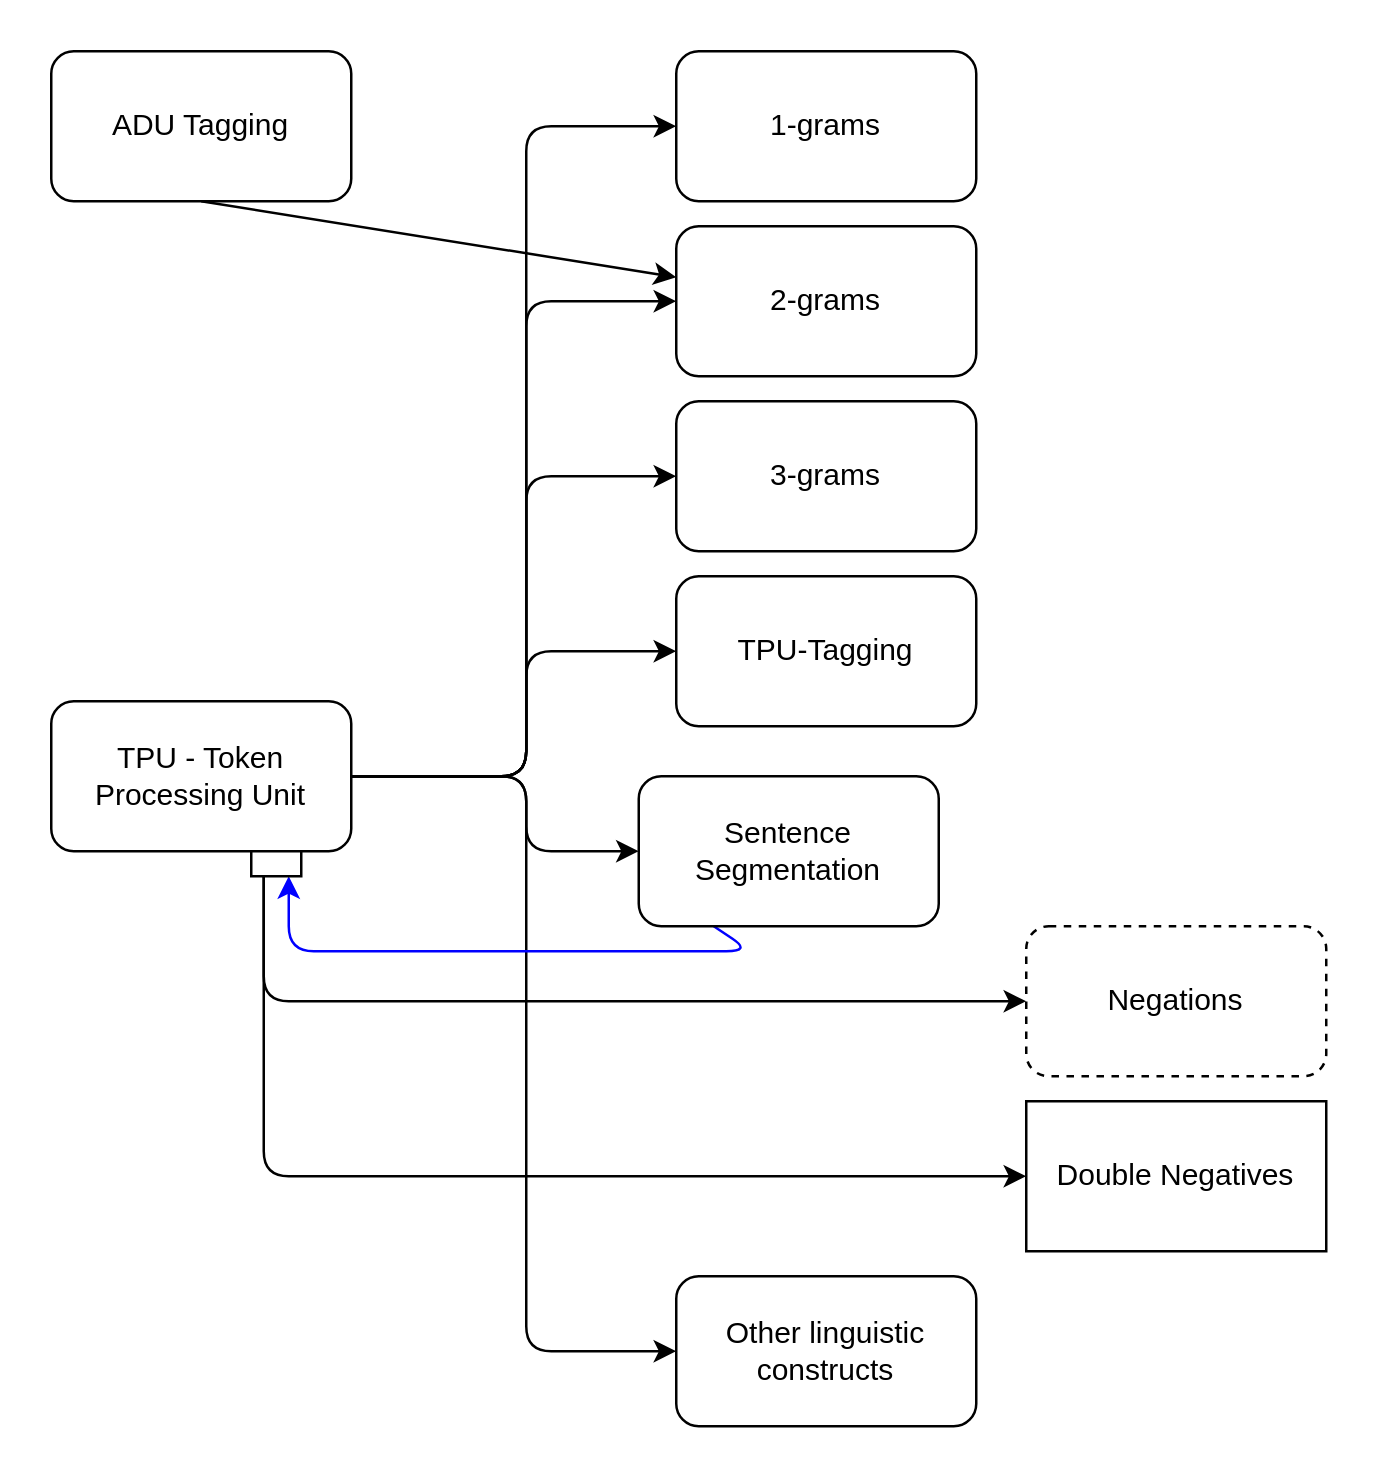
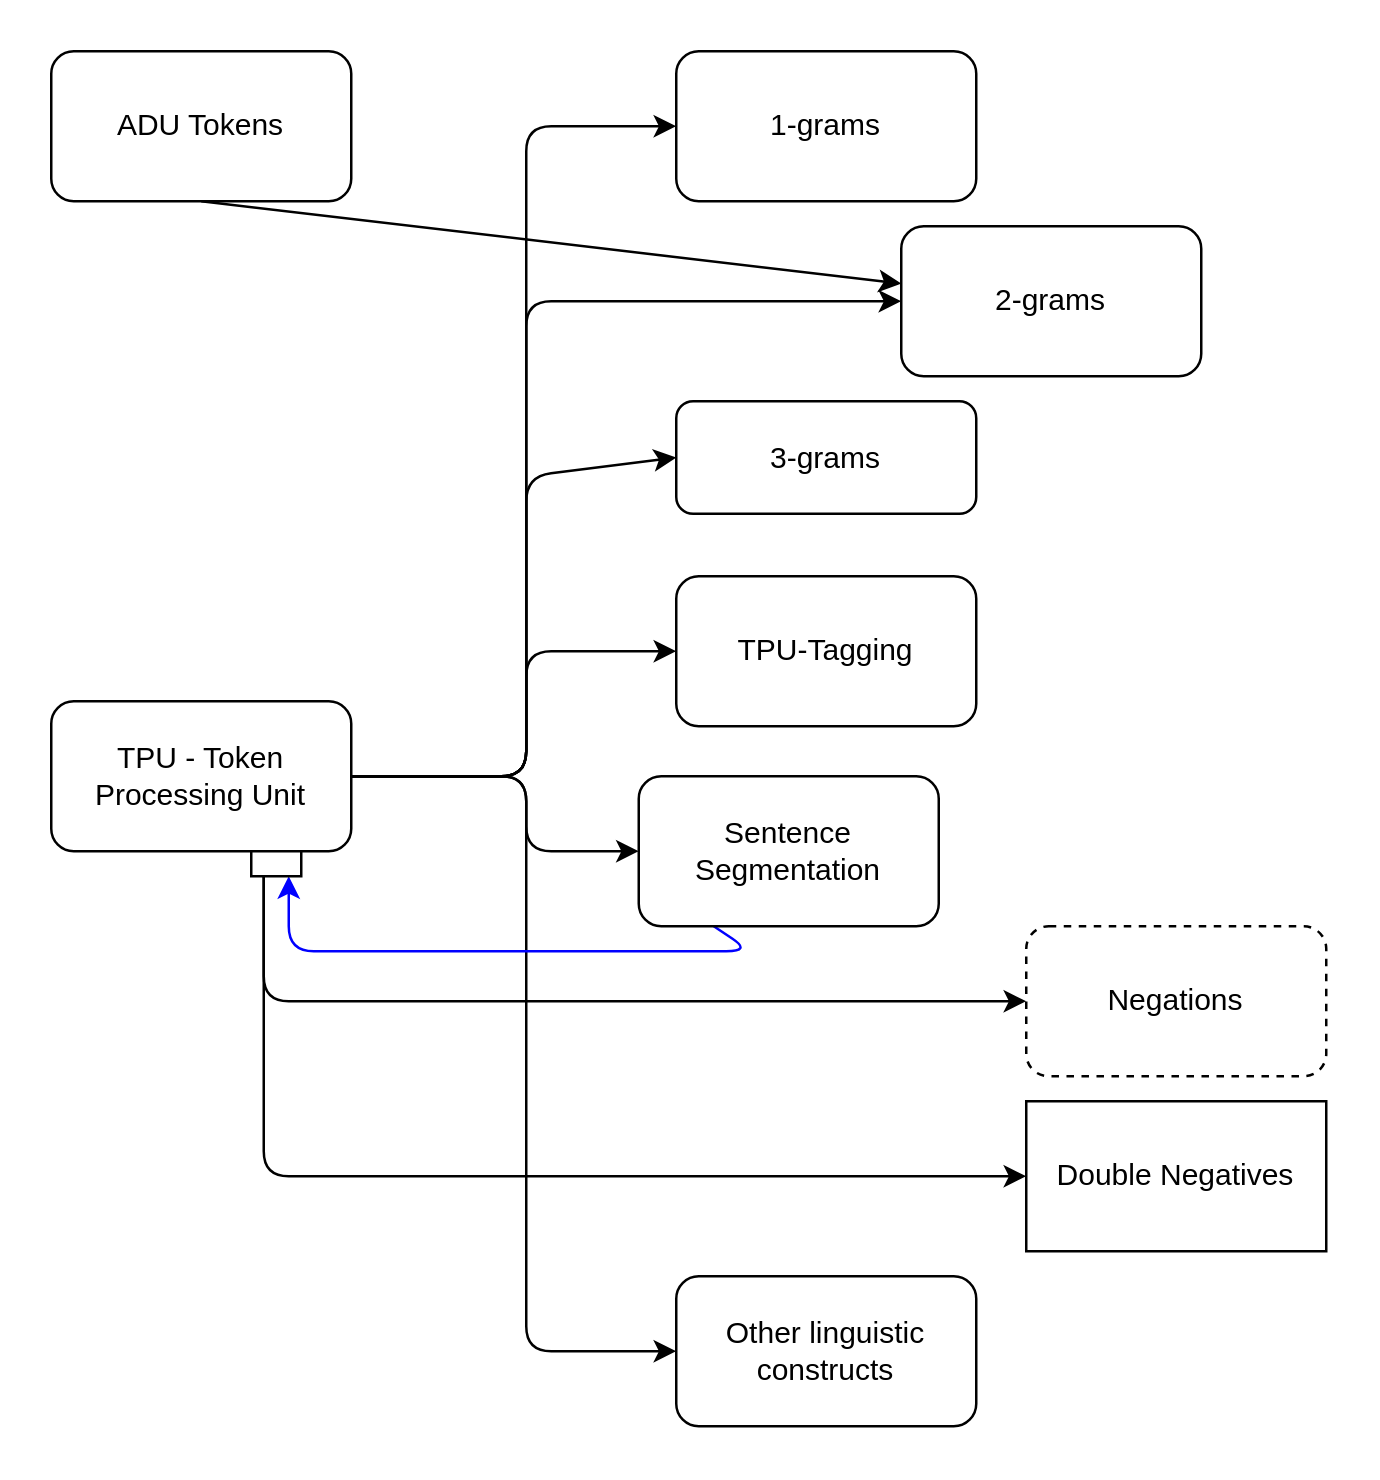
(201, 126) -> (201, 126)
(826, 301) -> (1051, 301)
(826, 476) -> (826, 458)
